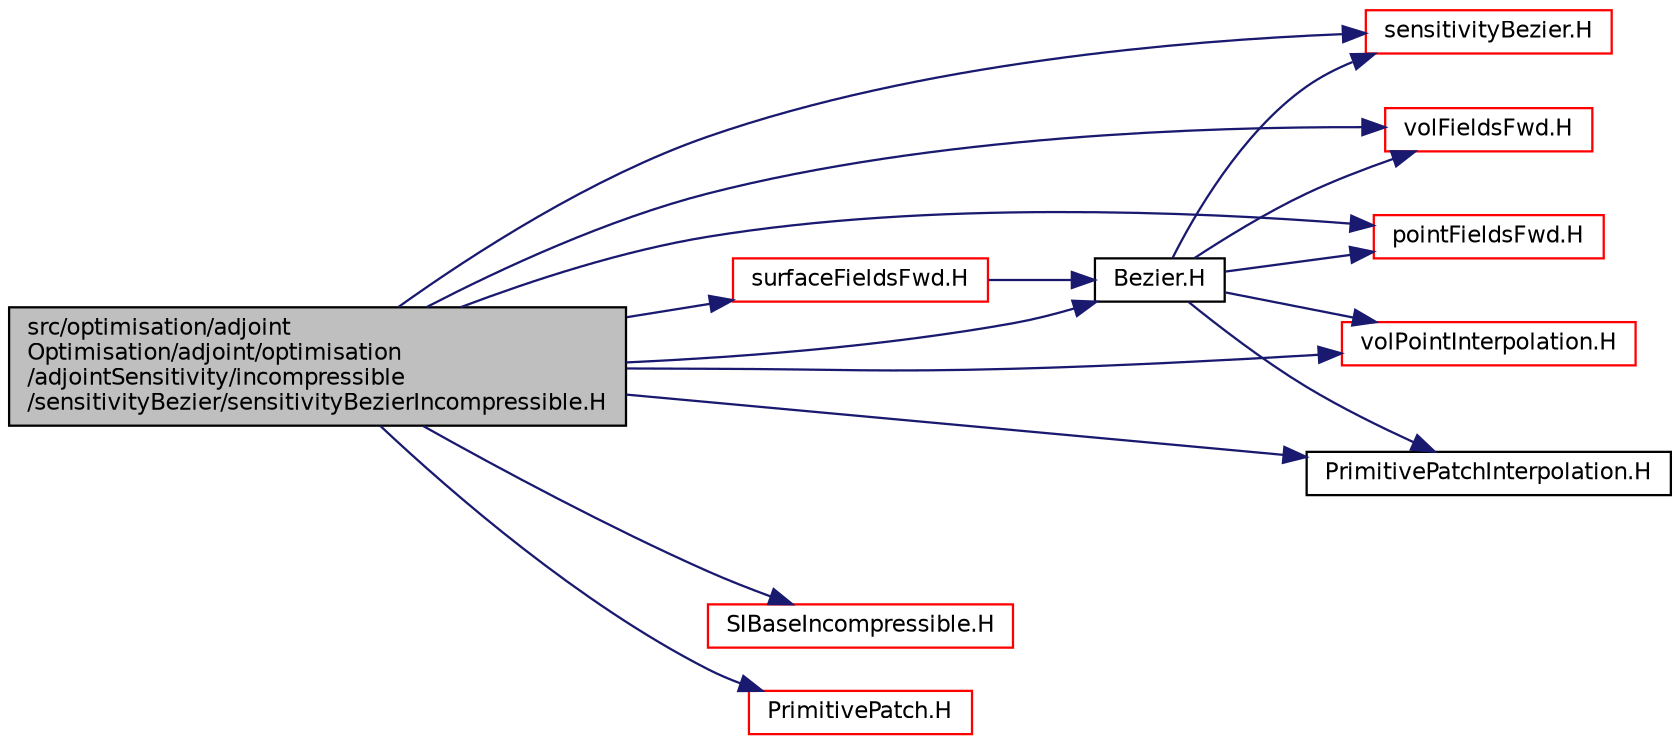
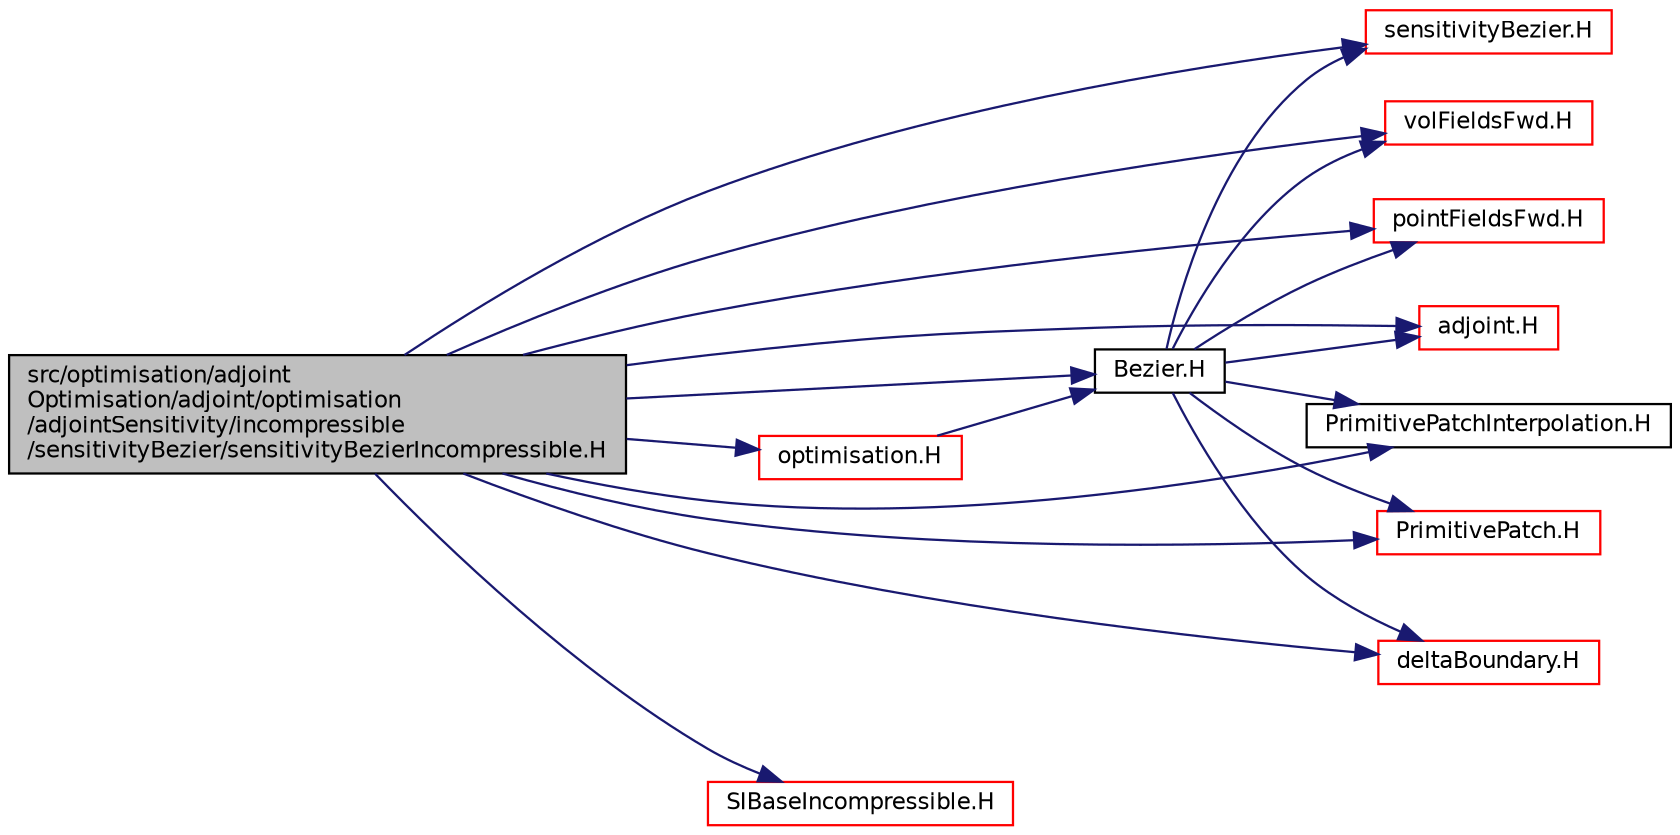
(860, 280) -> (860, 458)
(1489, 344) -> (1489, 328)
none -> (1280, 454)
none -> (1489, 662)
